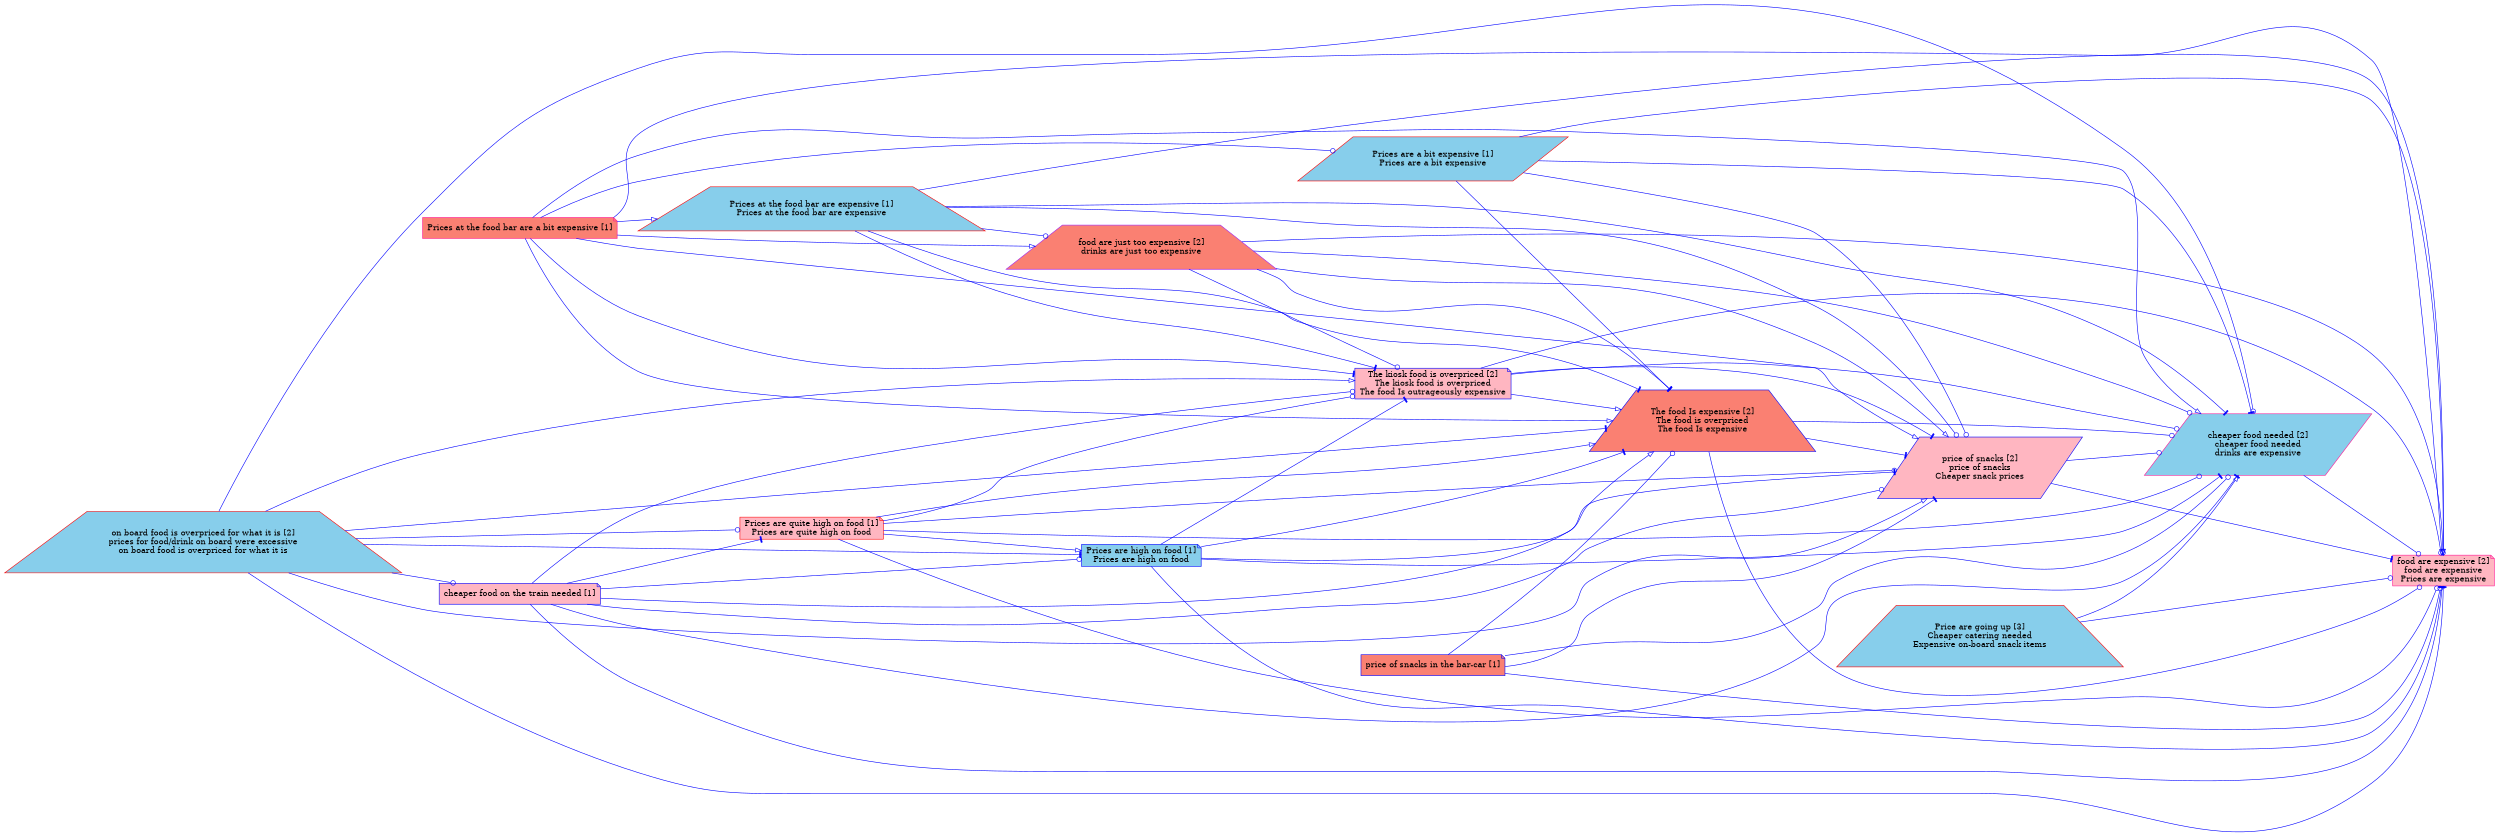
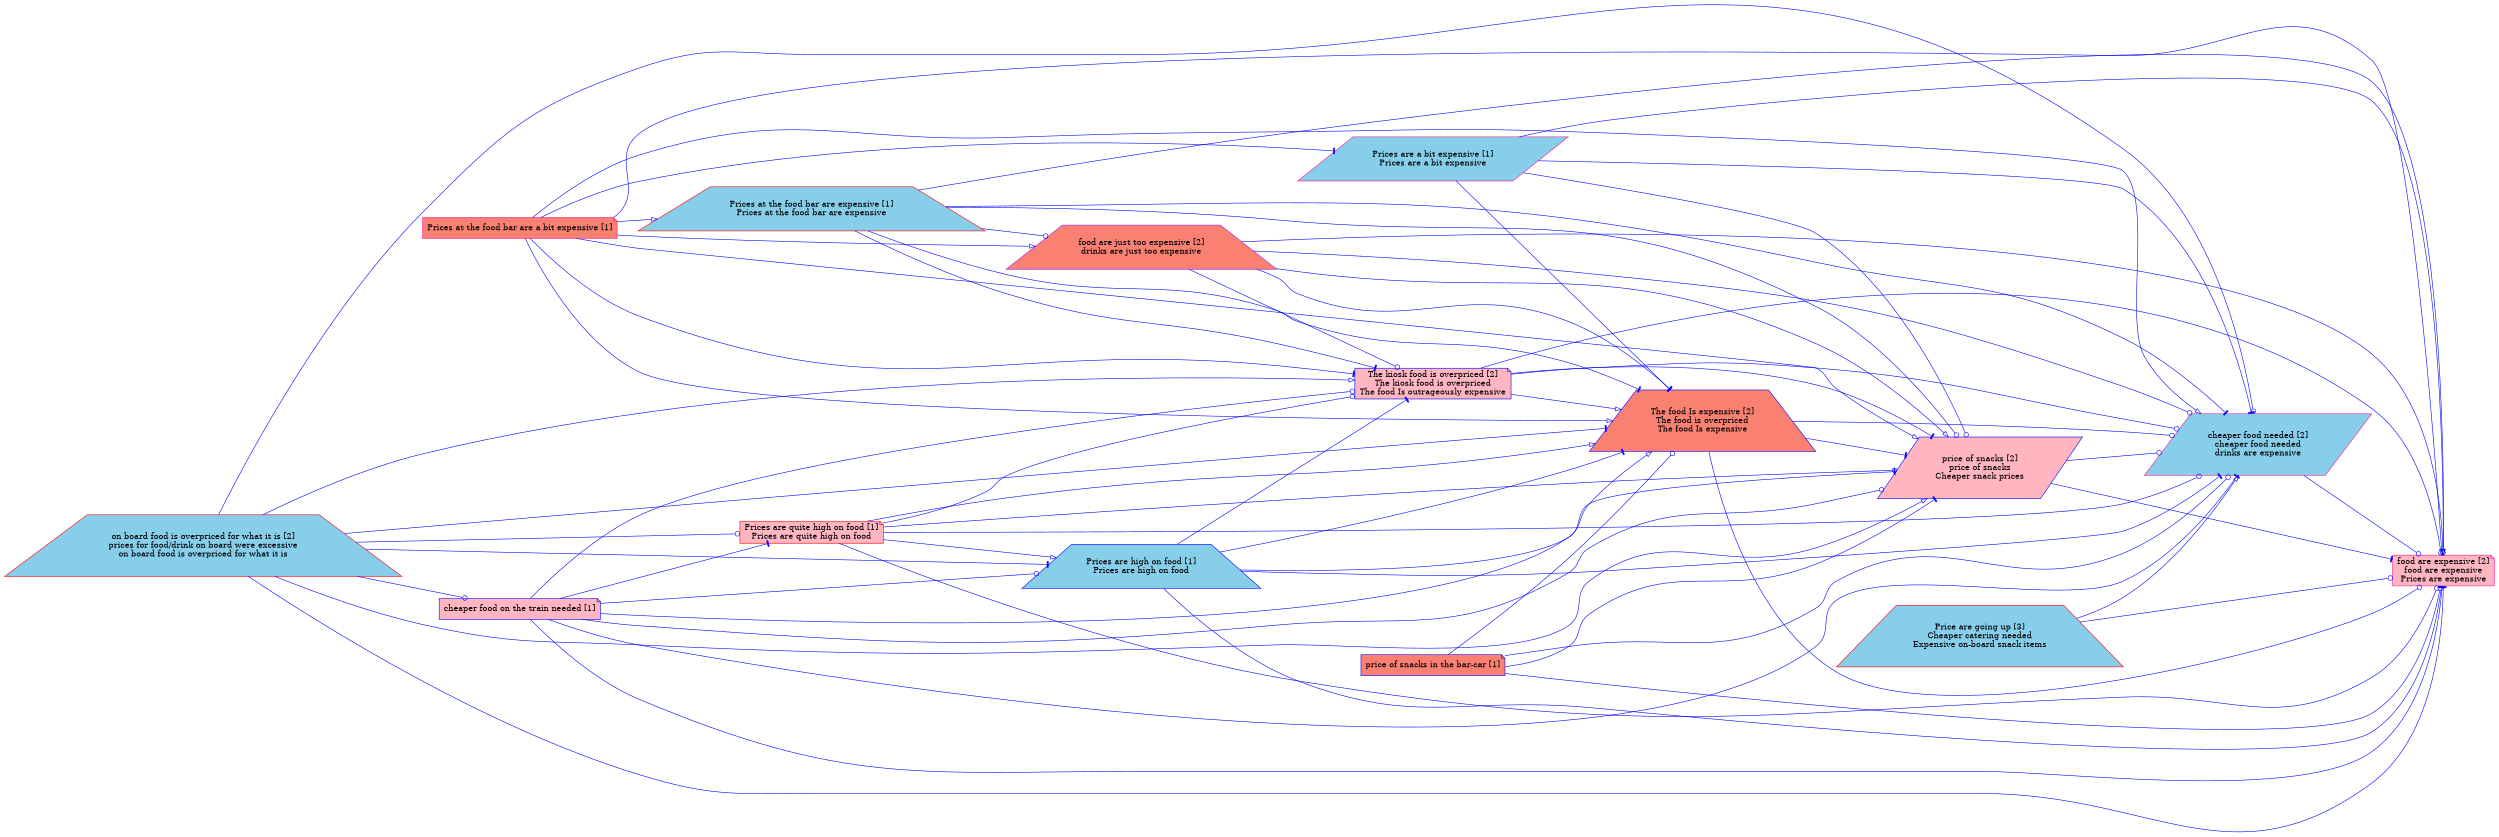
(931, 147) -> (932, 147)
(1433, 159) -> (1433, 159)
(1141, 555) -> (1141, 566)
